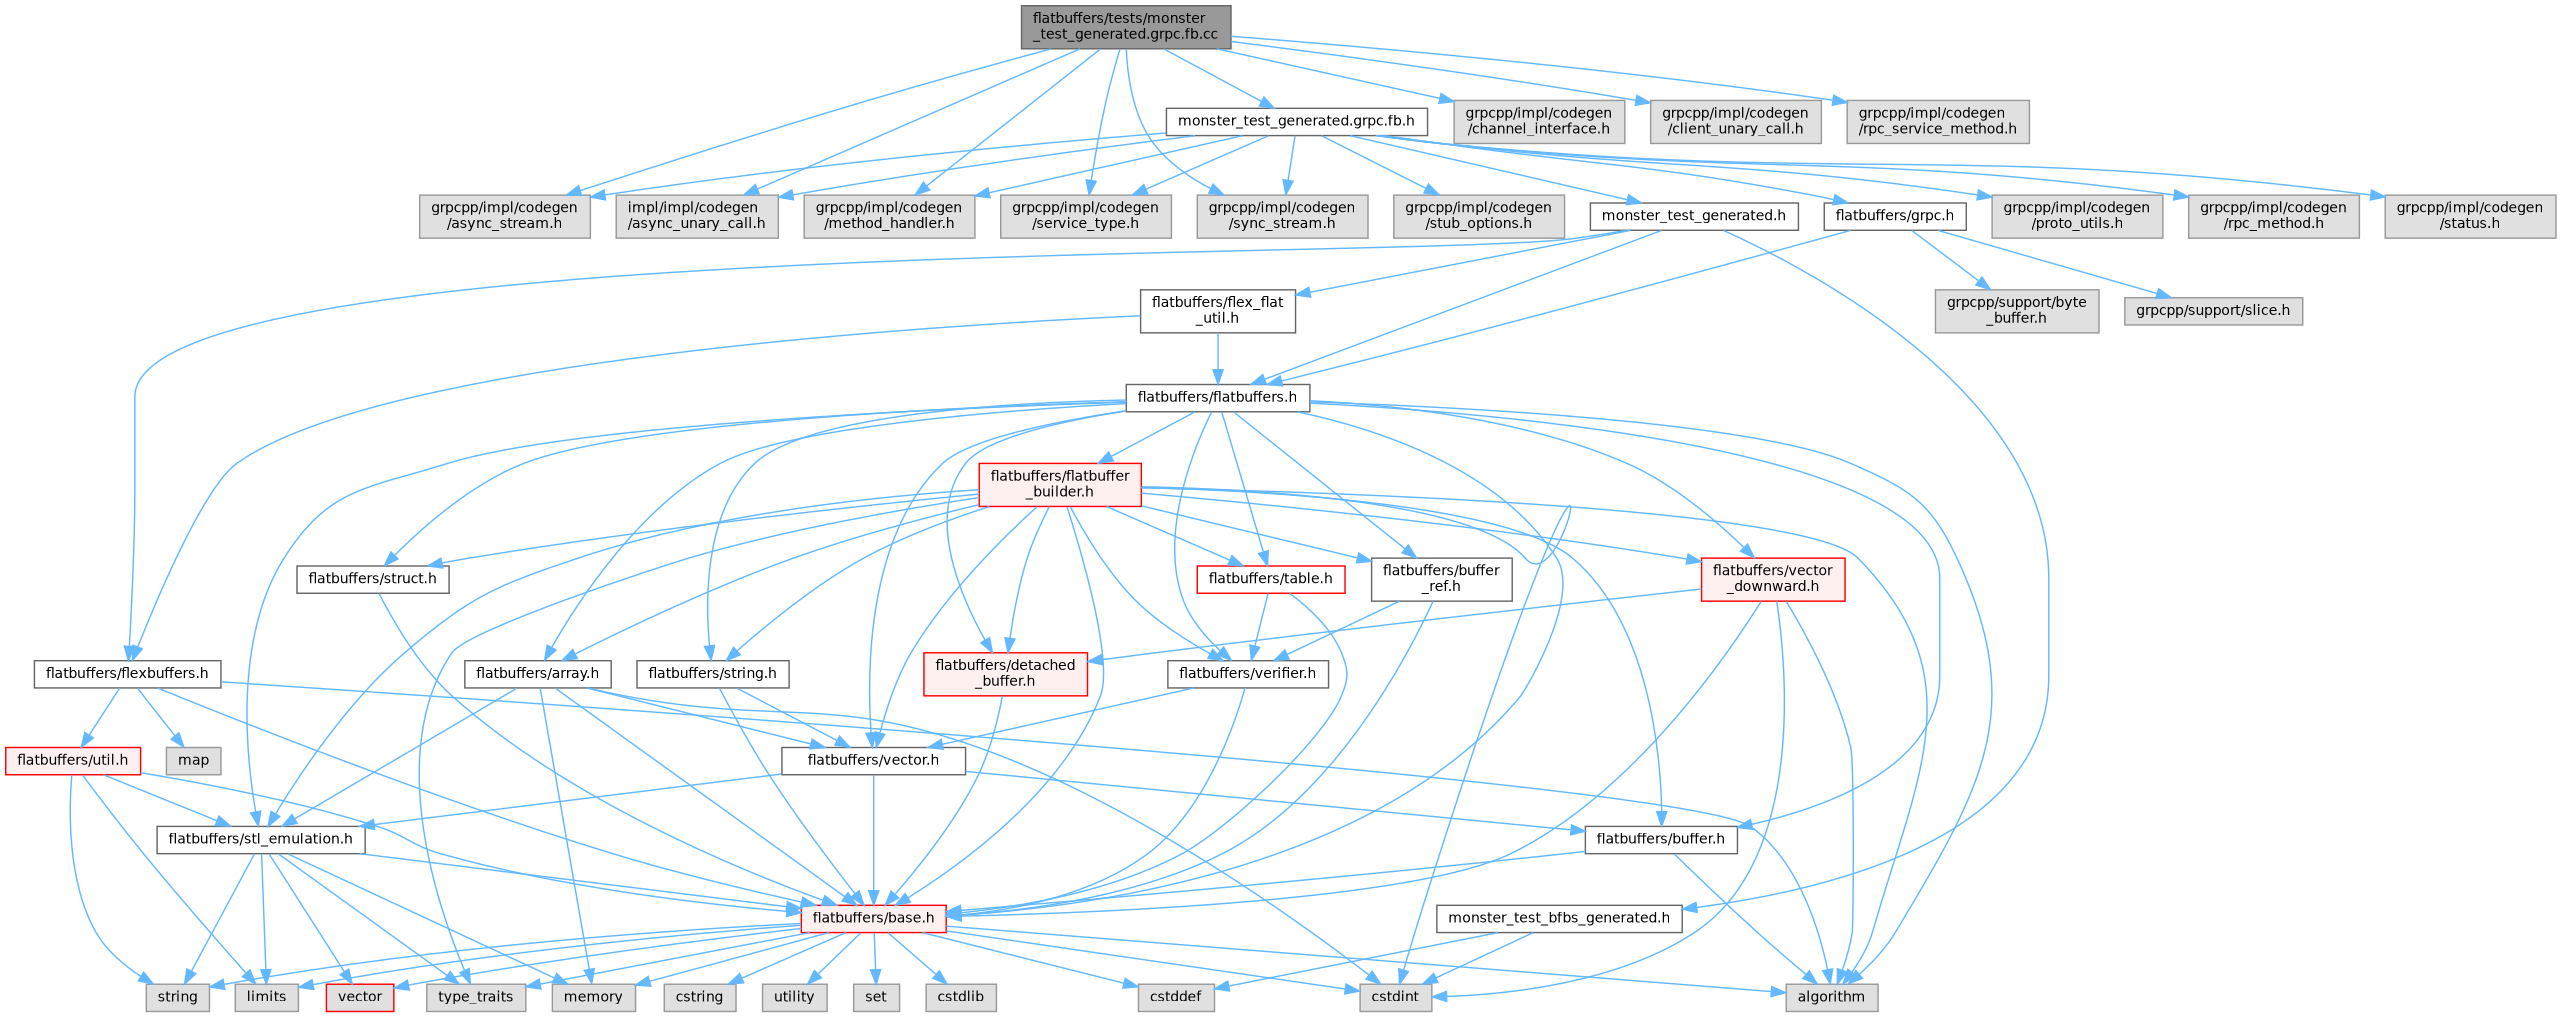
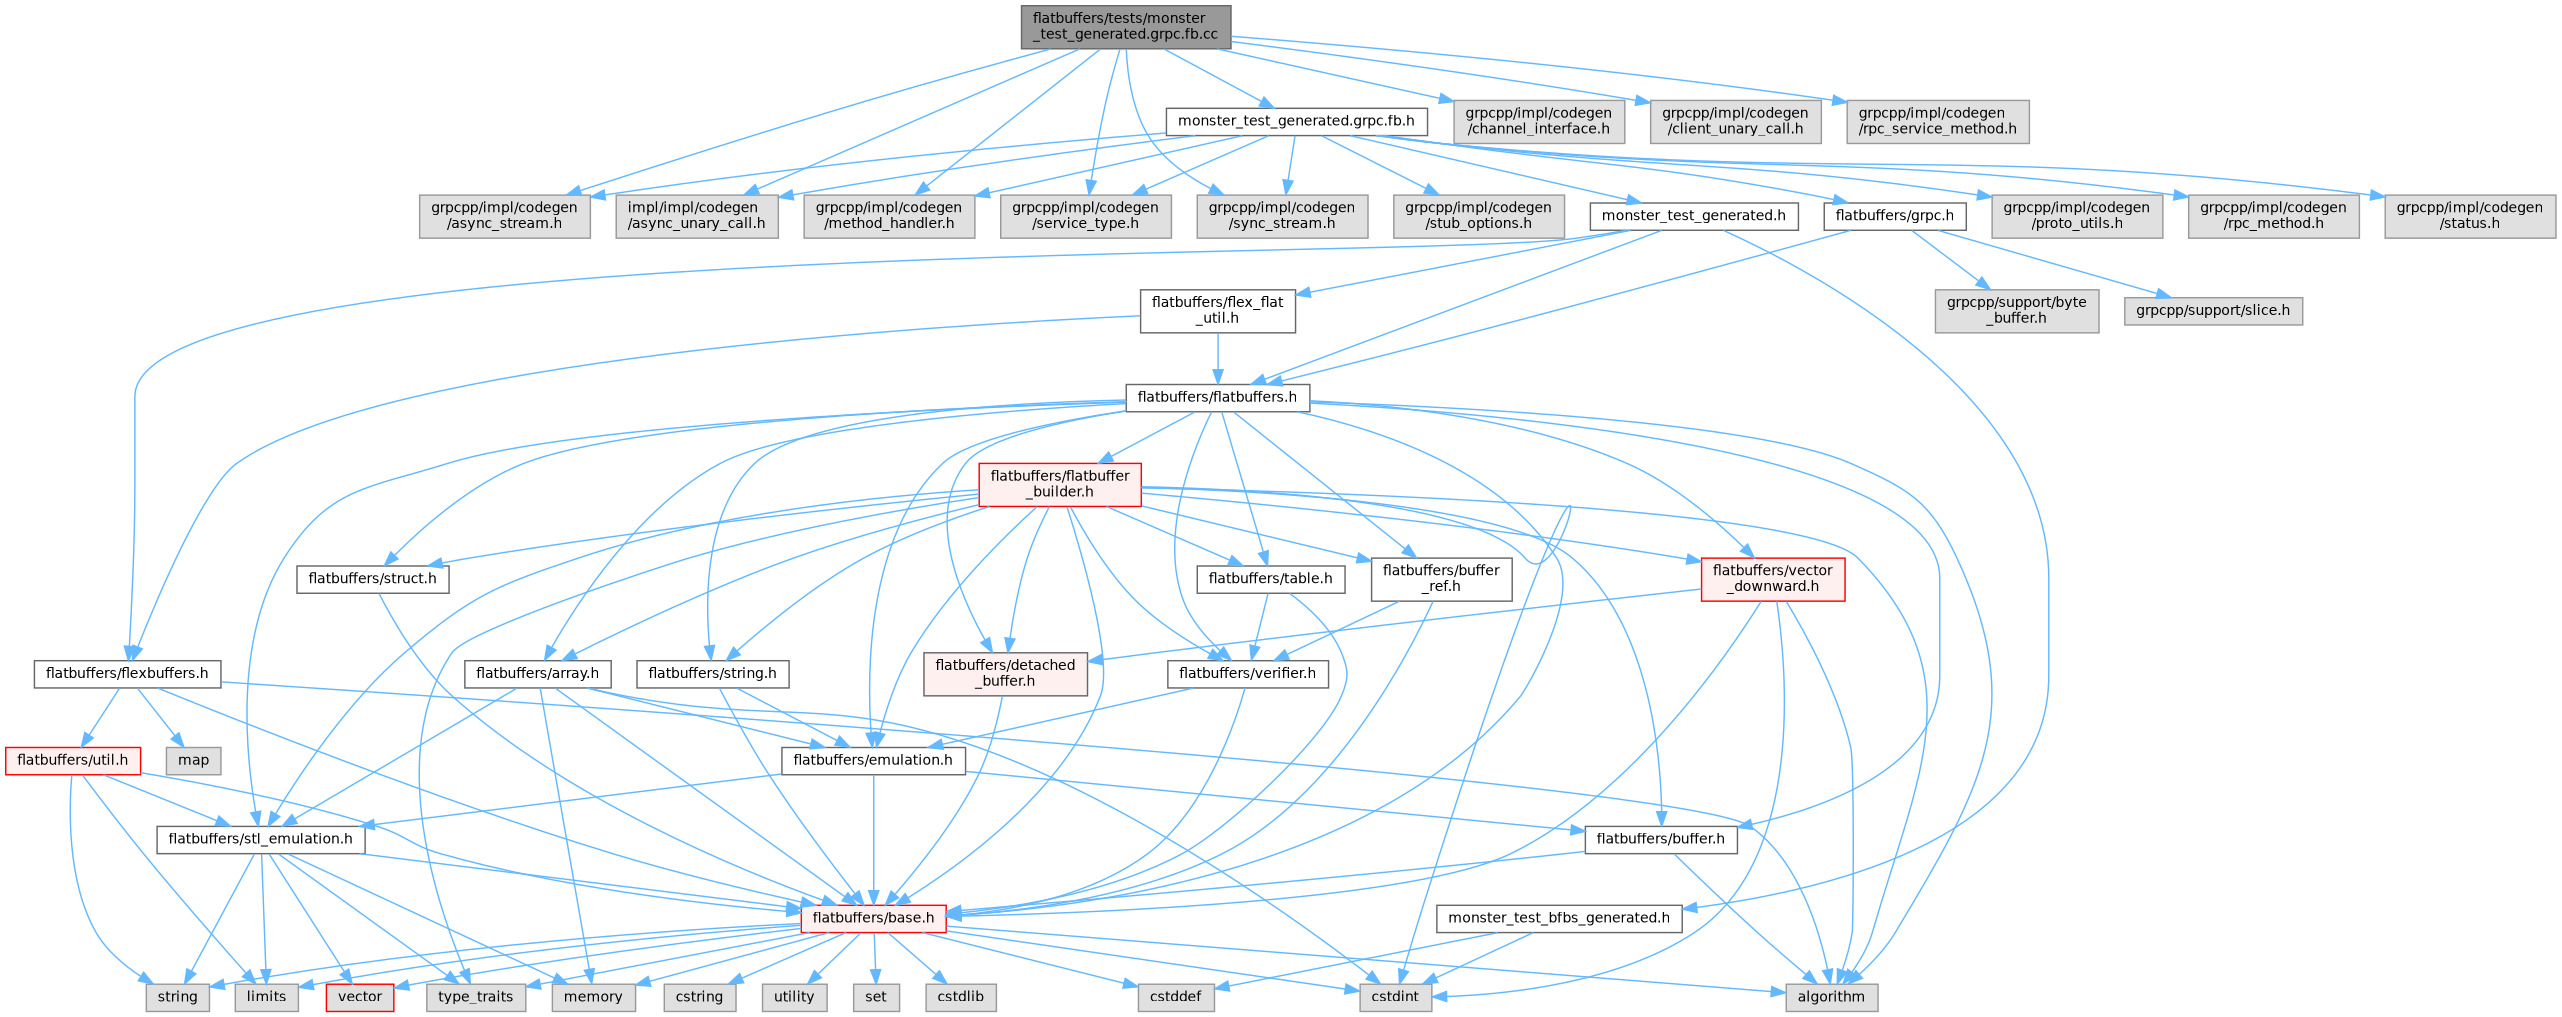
(1271, 580) -> (1271, 580)
(1006, 674) -> (1006, 674)
(874, 761) -> (874, 761)
